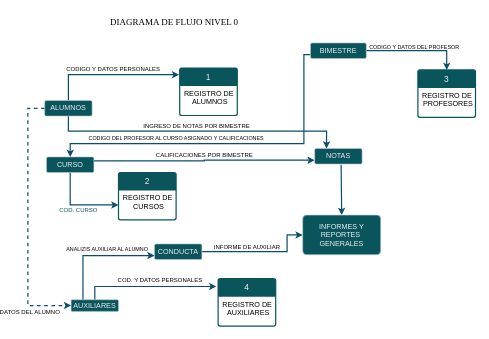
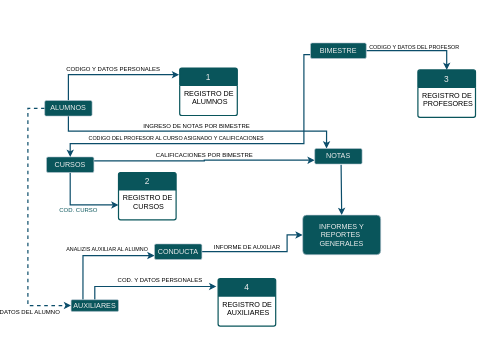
(174, 21) -> none
(70, 165) -> (70, 165)
